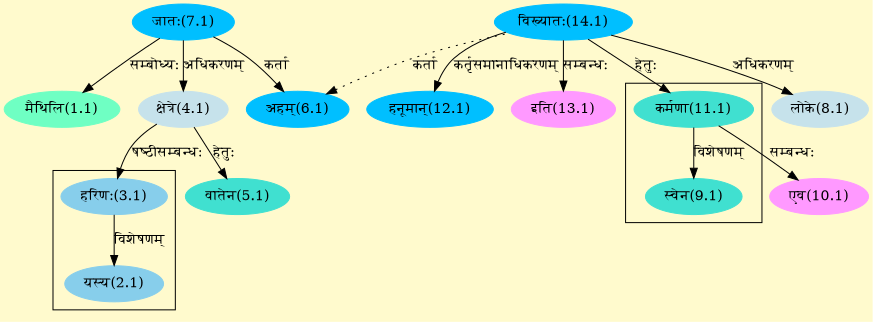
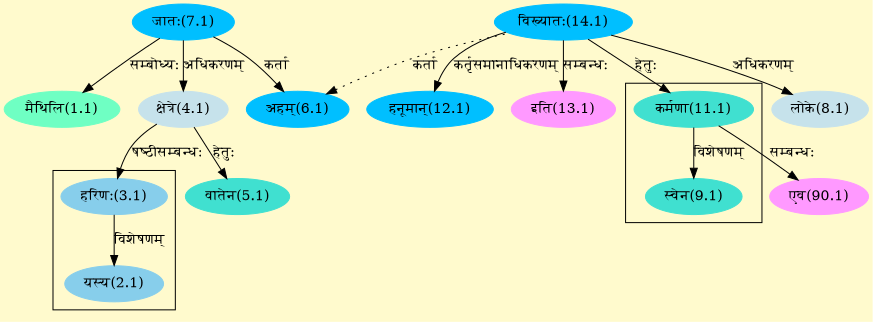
(819, 197) -> (819, 197)
